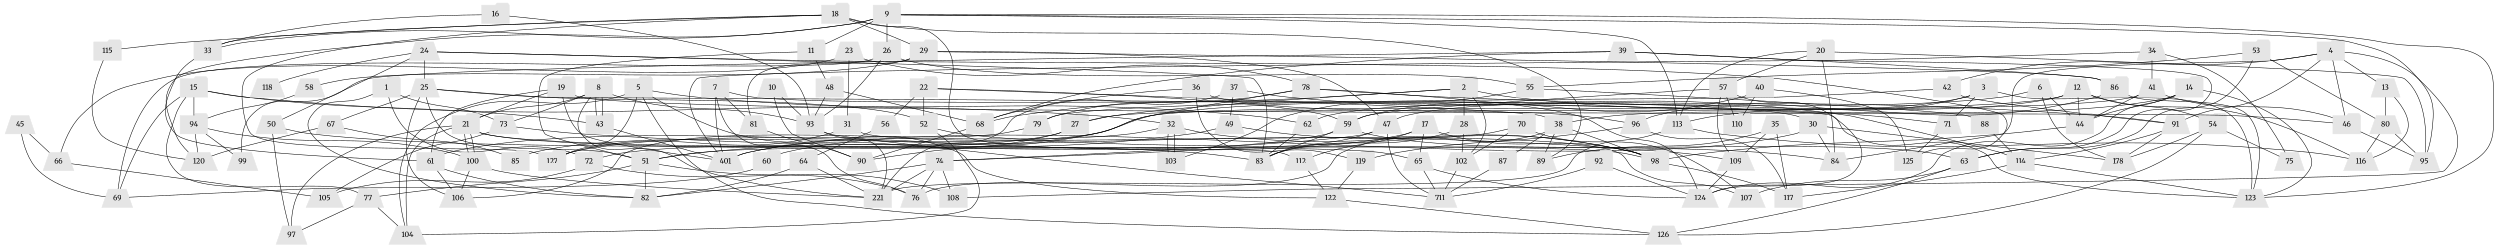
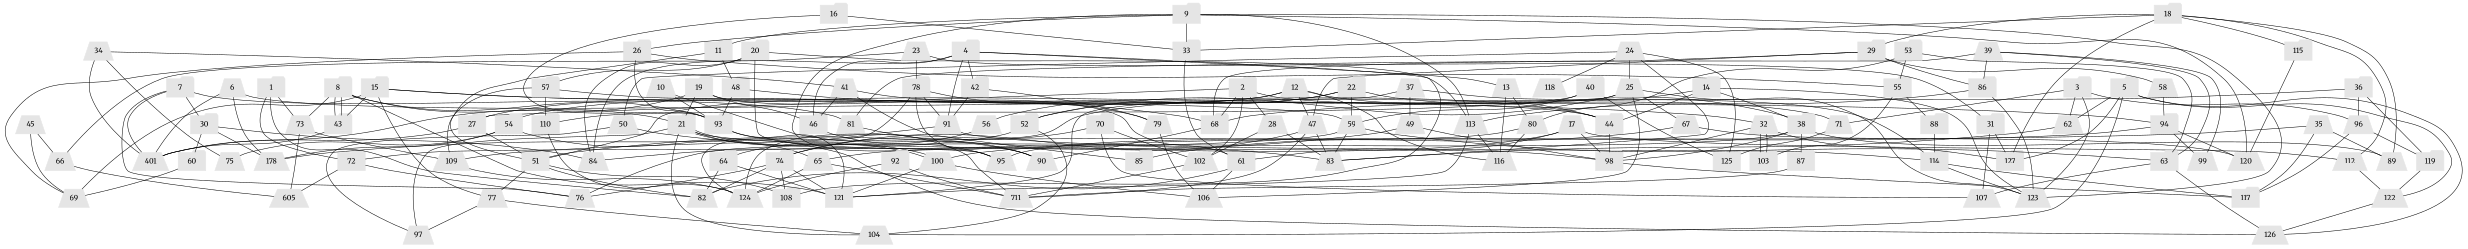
(1860, 162) -> (629, 188)
(325, 198) -> (289, 198)
(878, 198) -> (839, 198)
